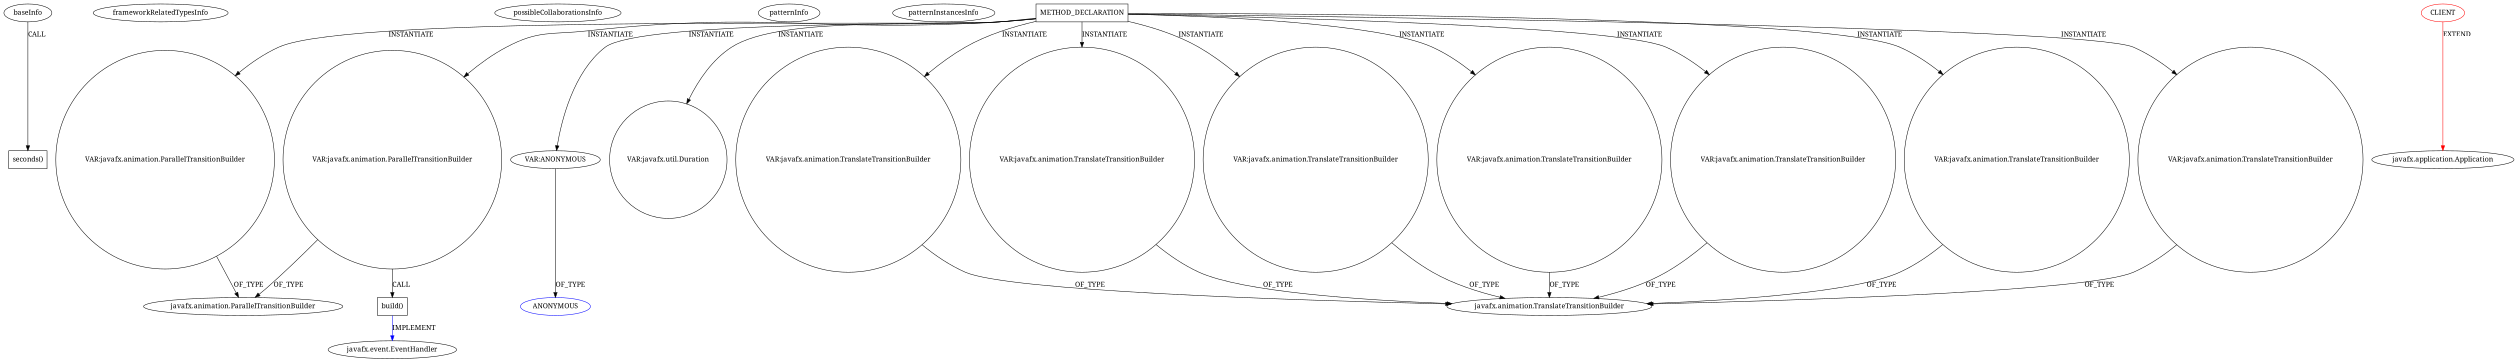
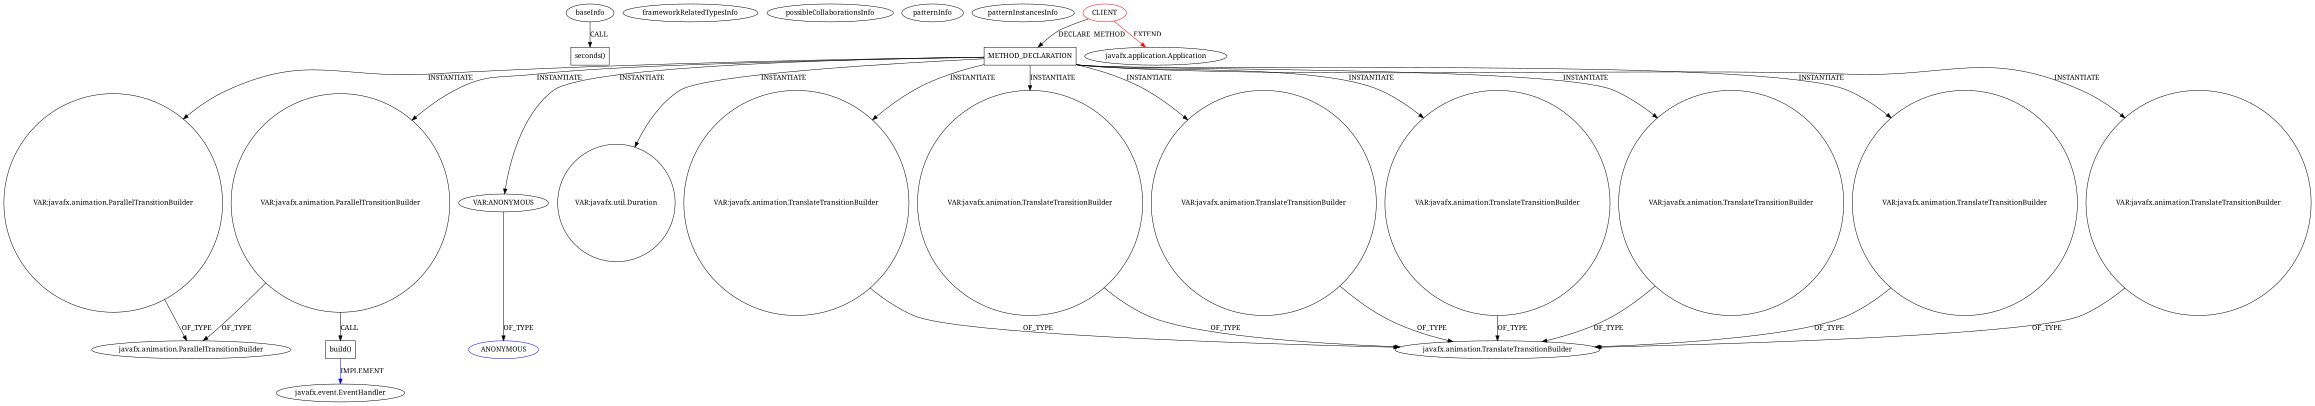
none -> (1063, 28)
